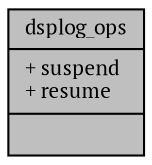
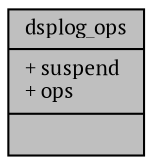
(69, 92) -> (50, 92)
